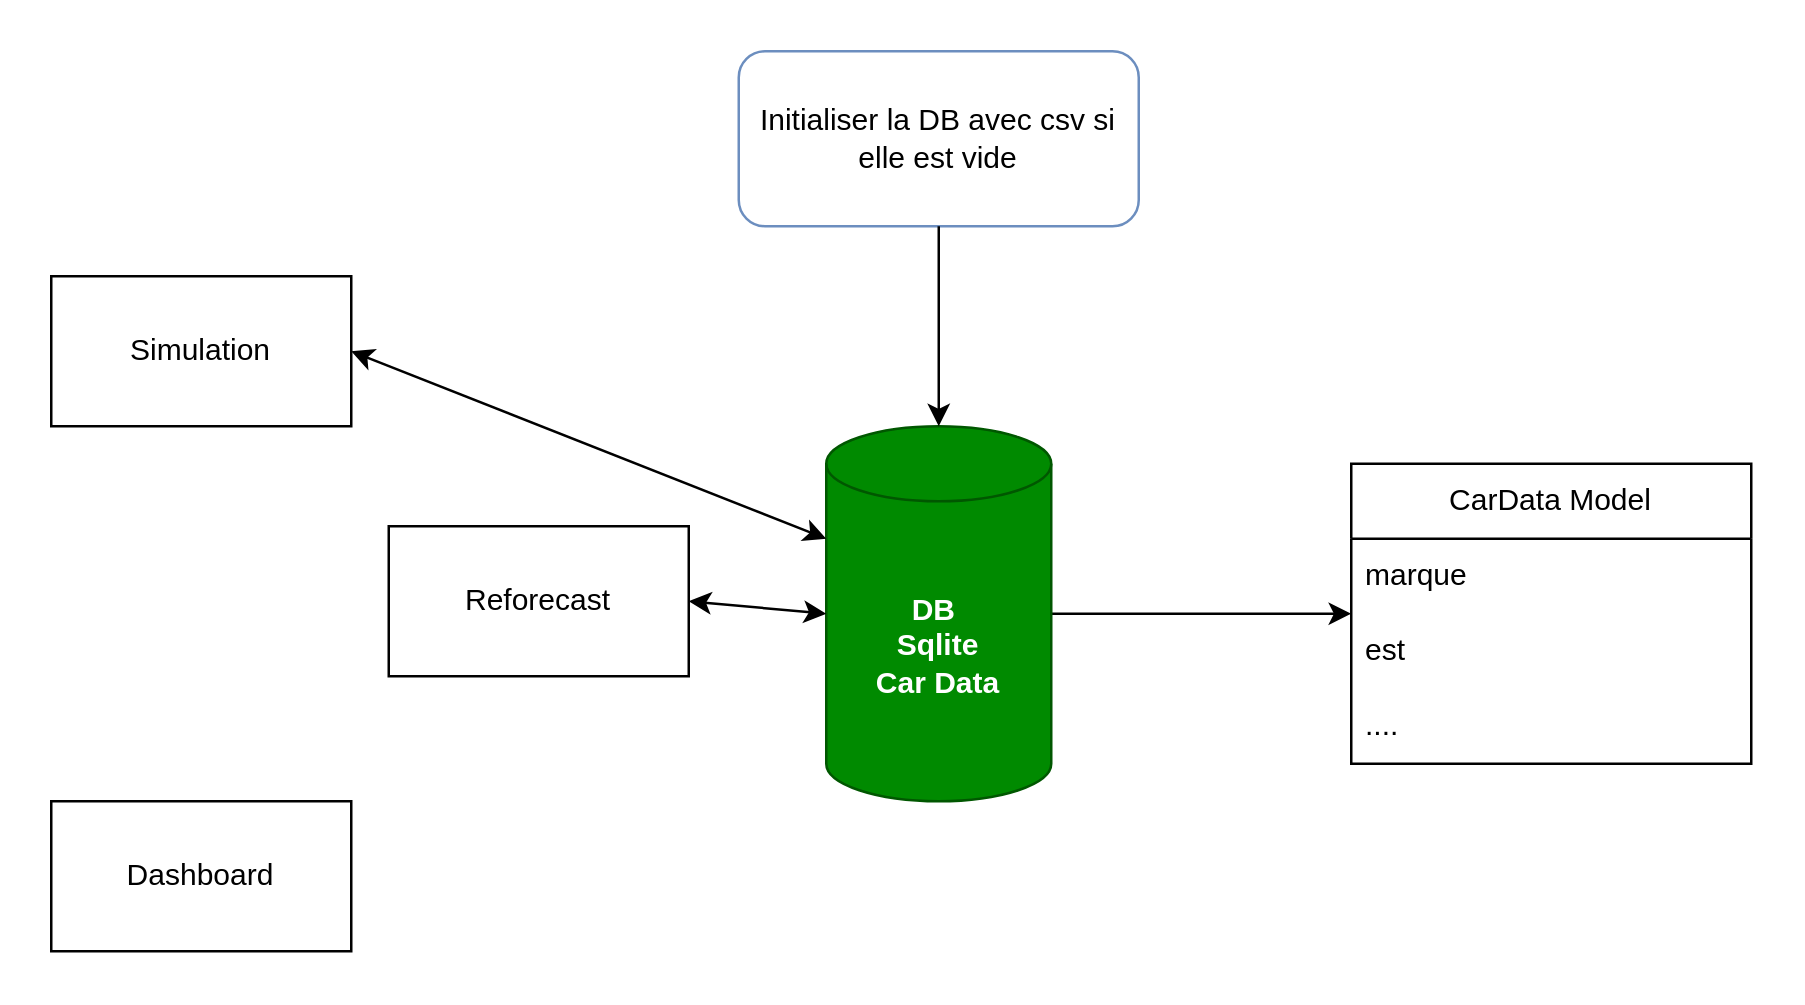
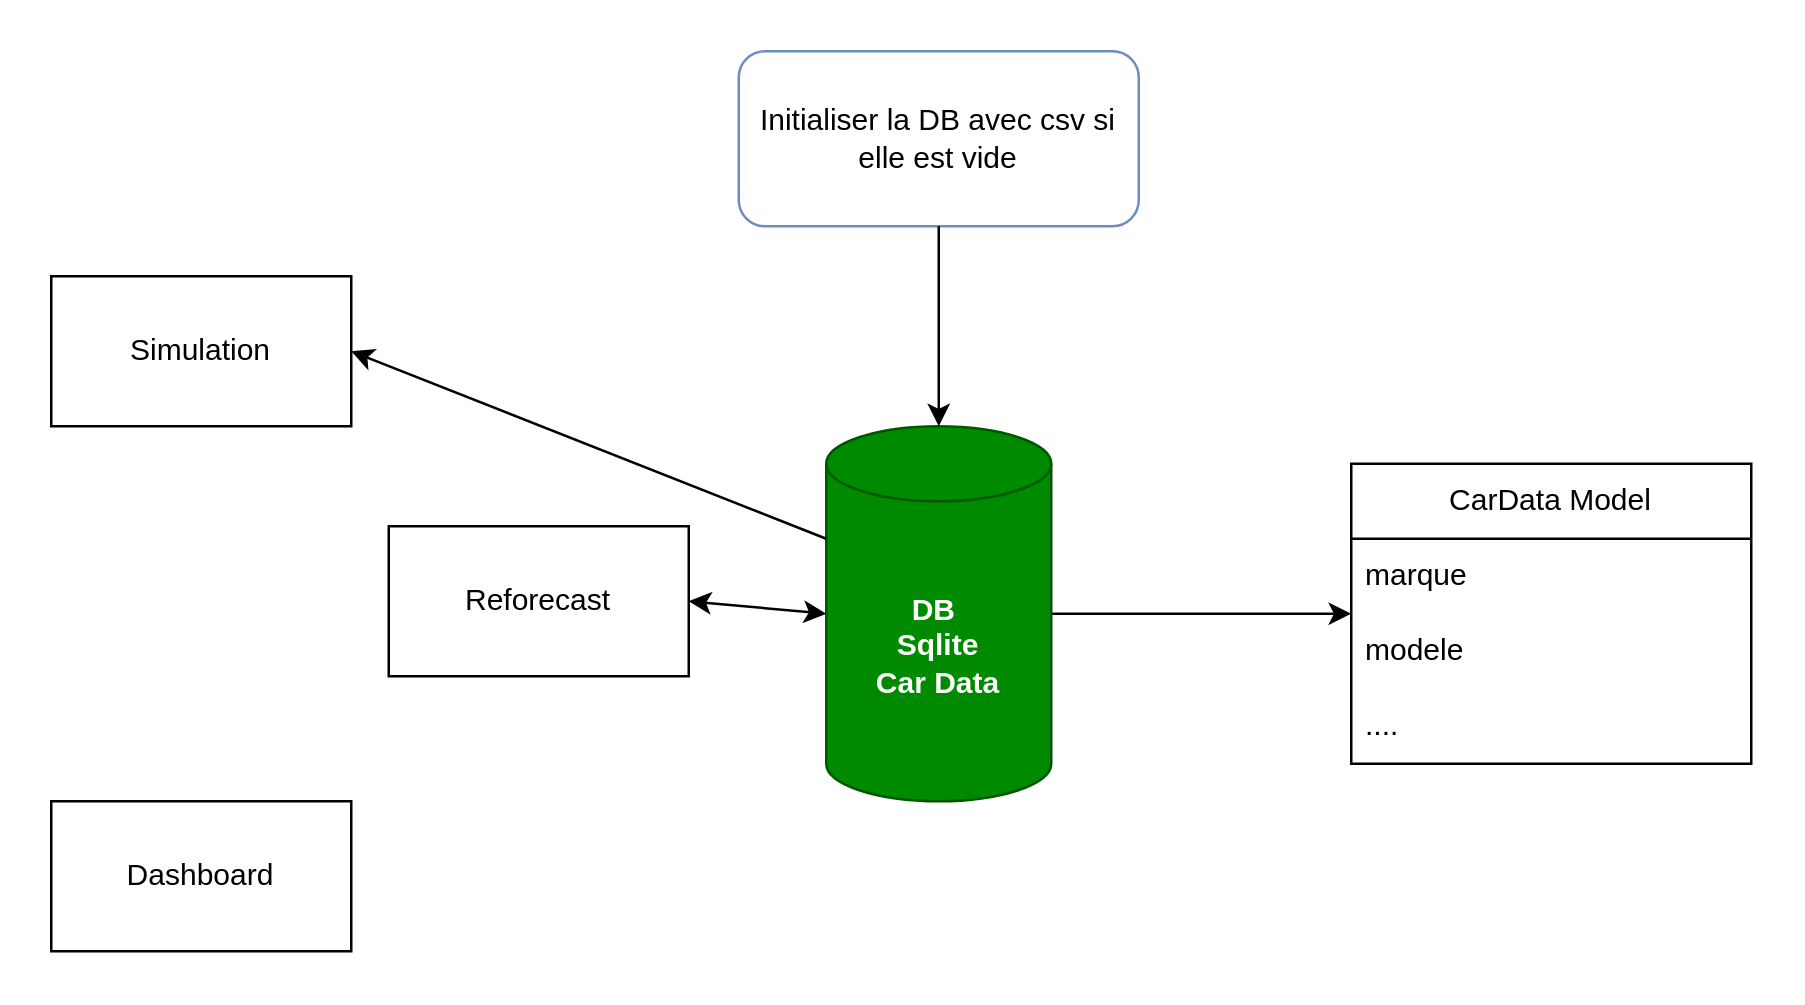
(810, 532) -> (817, 535)
(1391, 651) -> (1413, 651)
